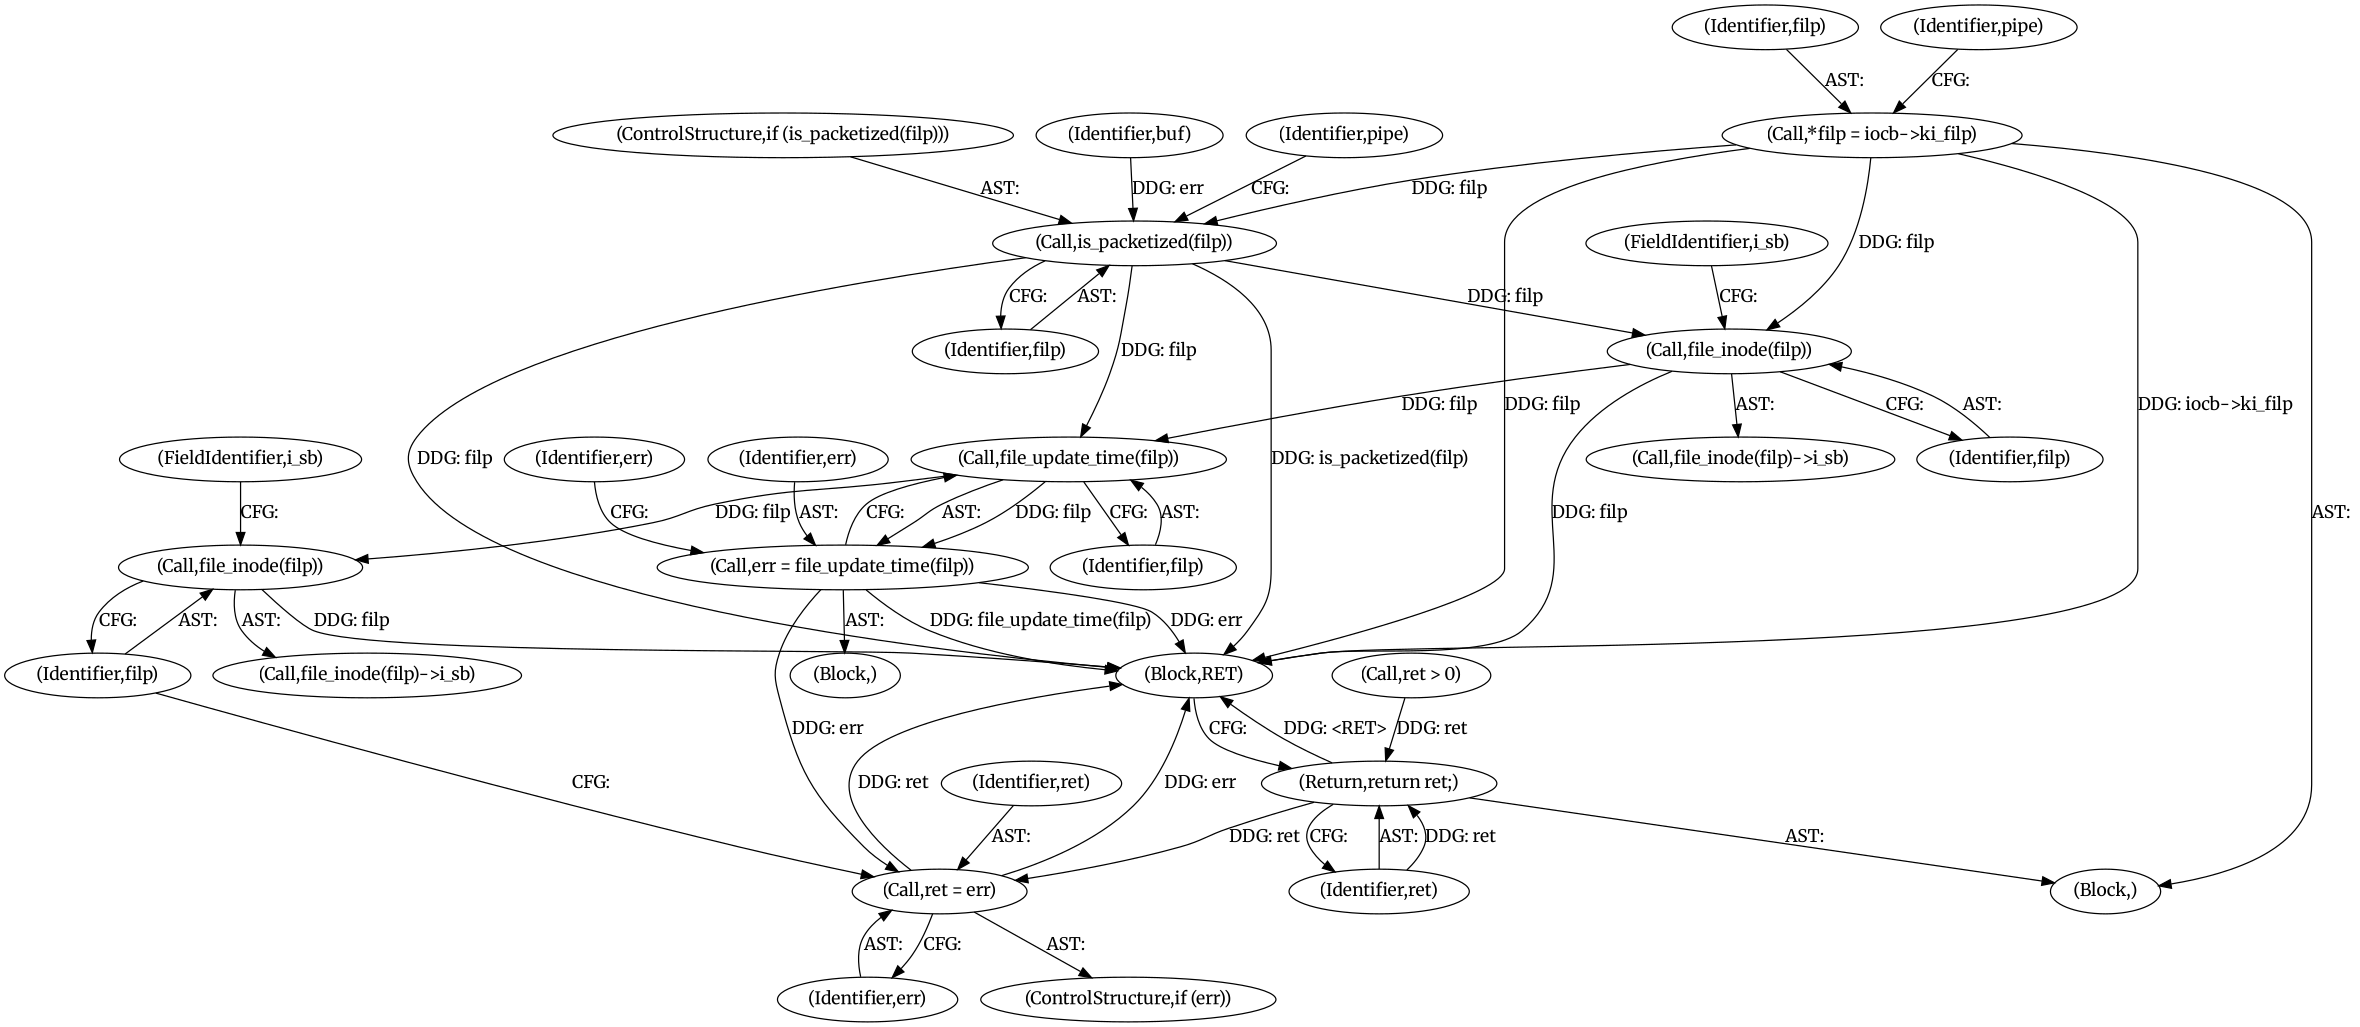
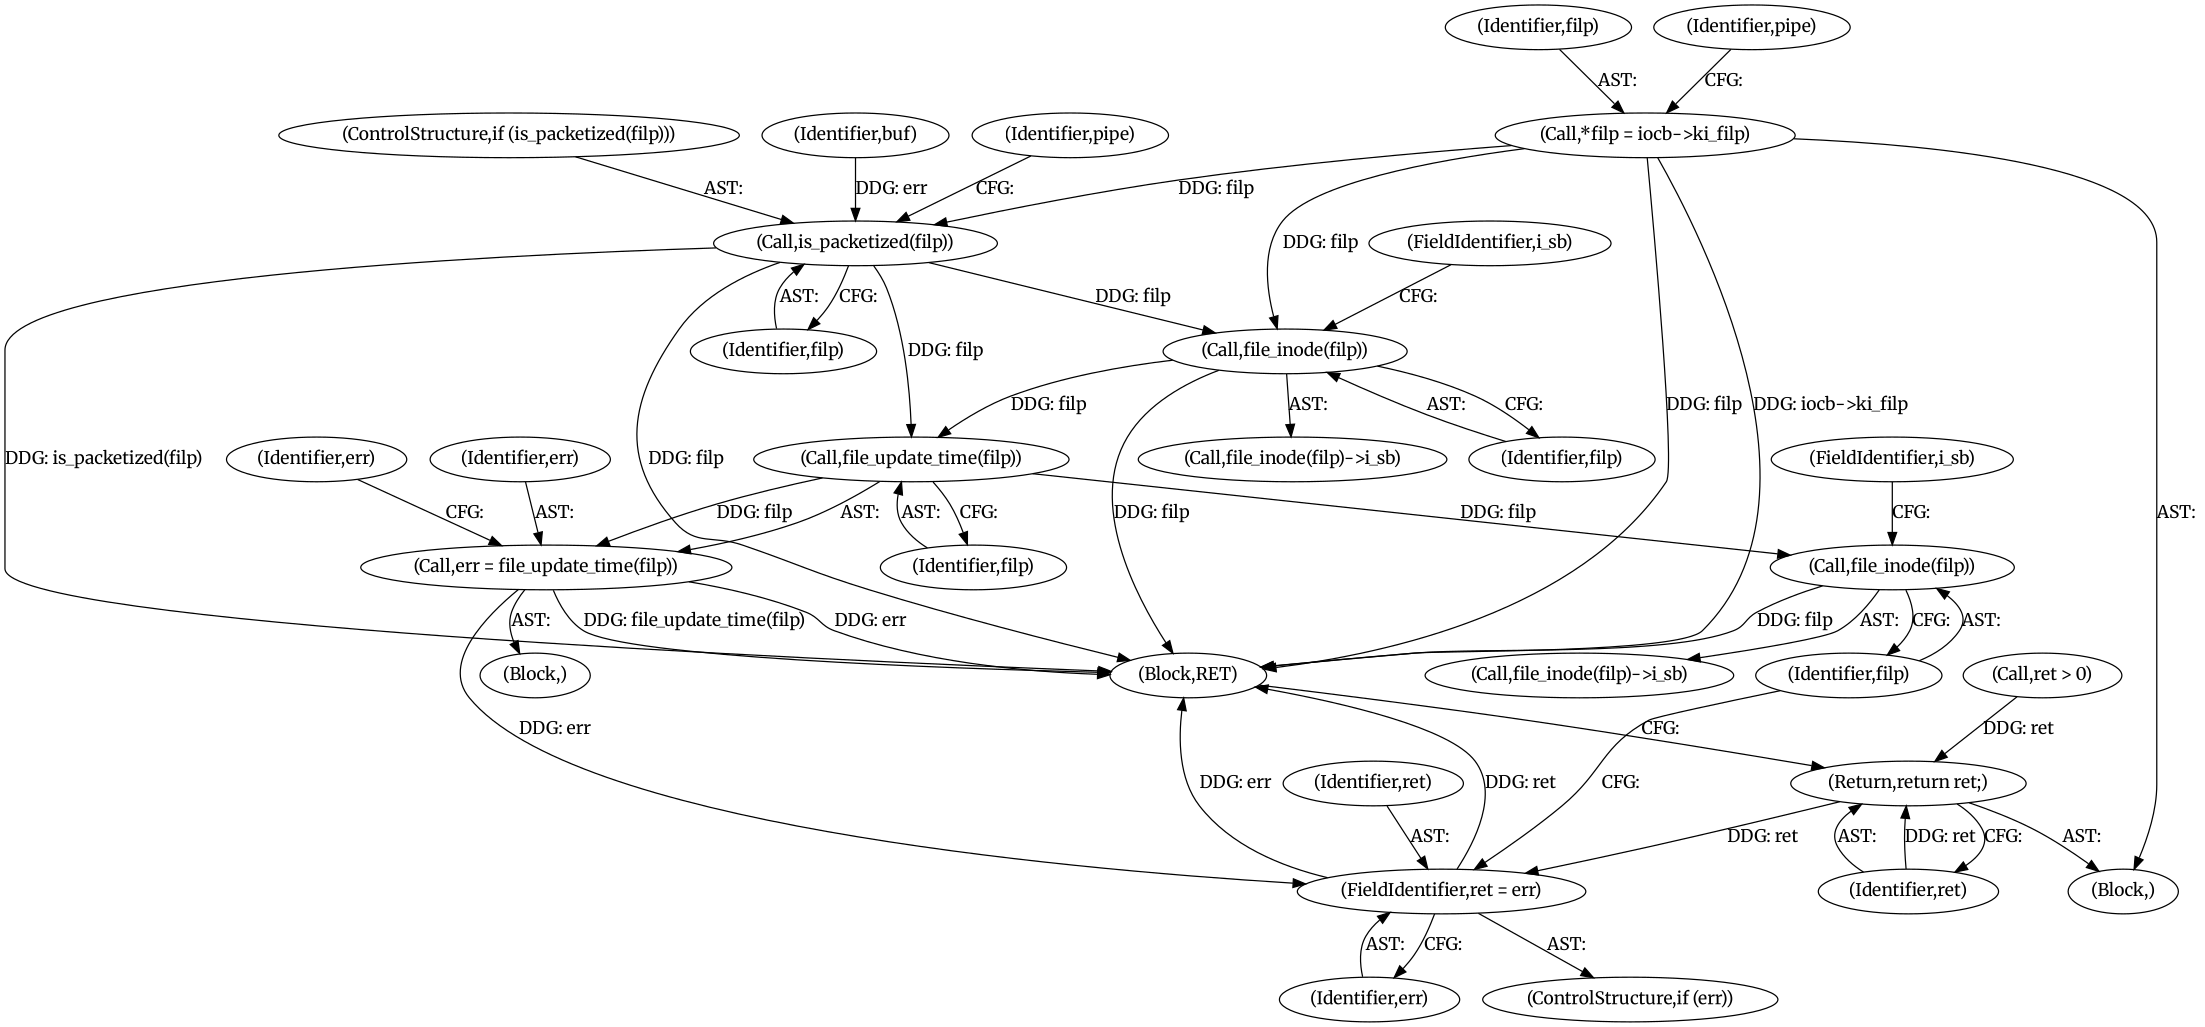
(882, 495) -> none
(1280, 737) -> none
(940, 892) -> (1442, 892)
